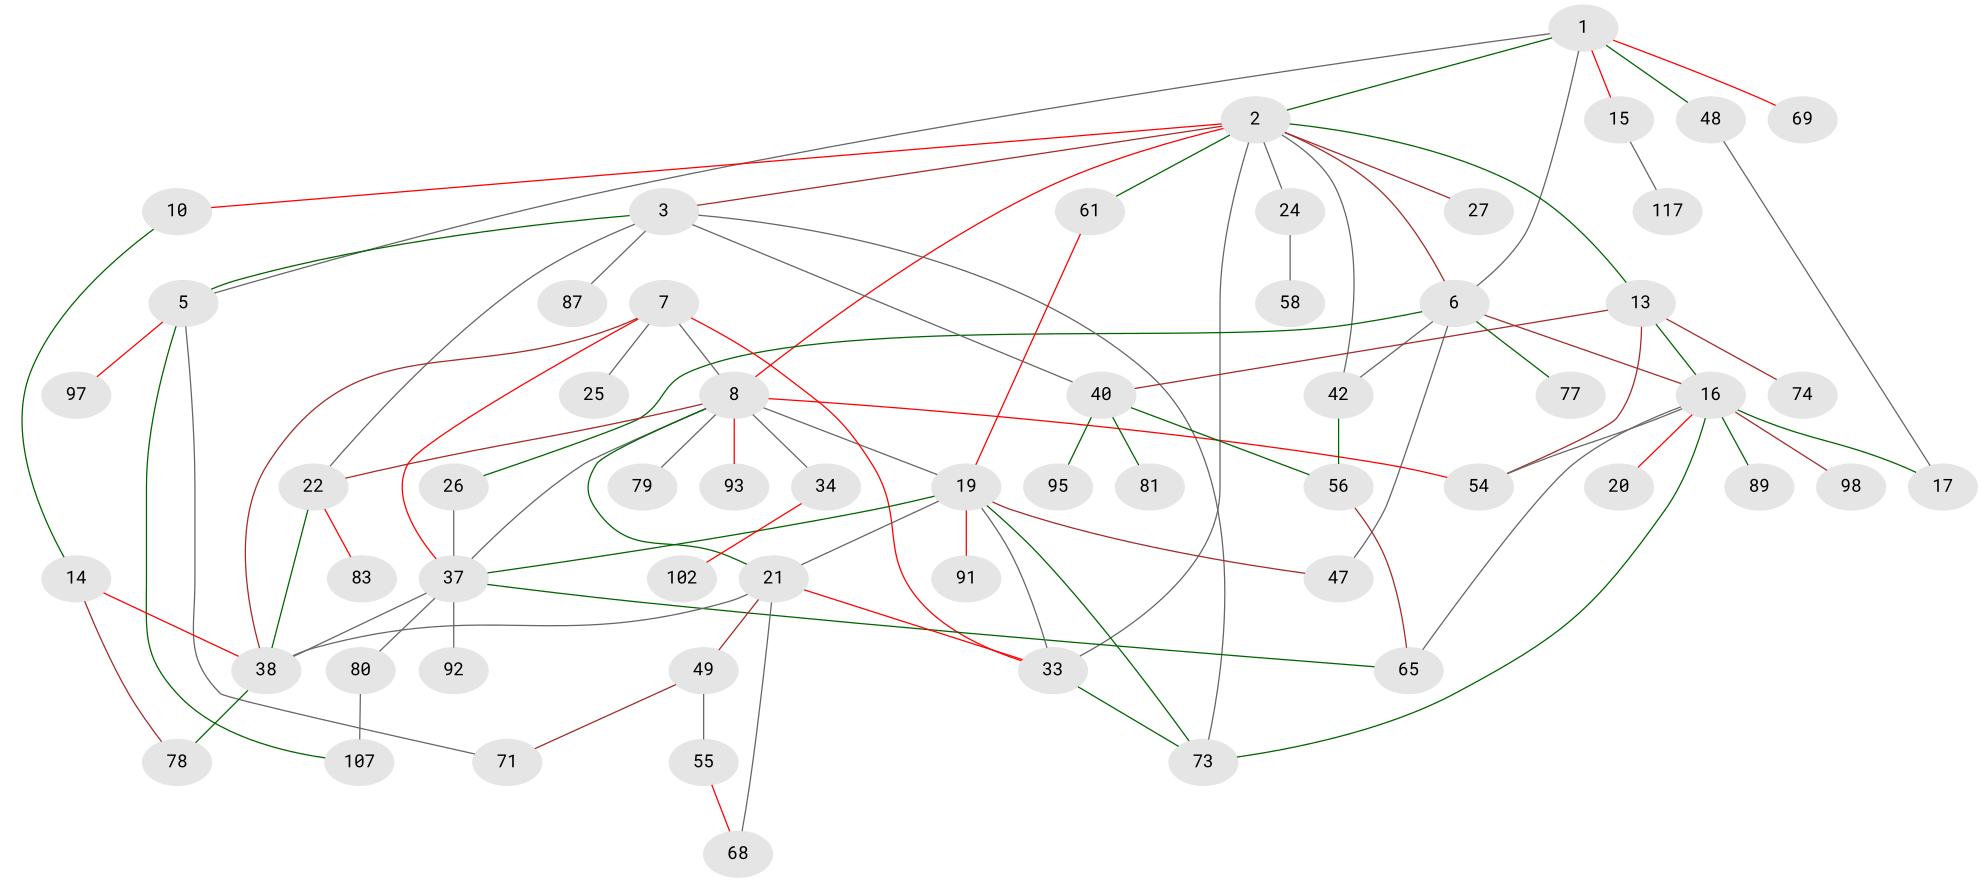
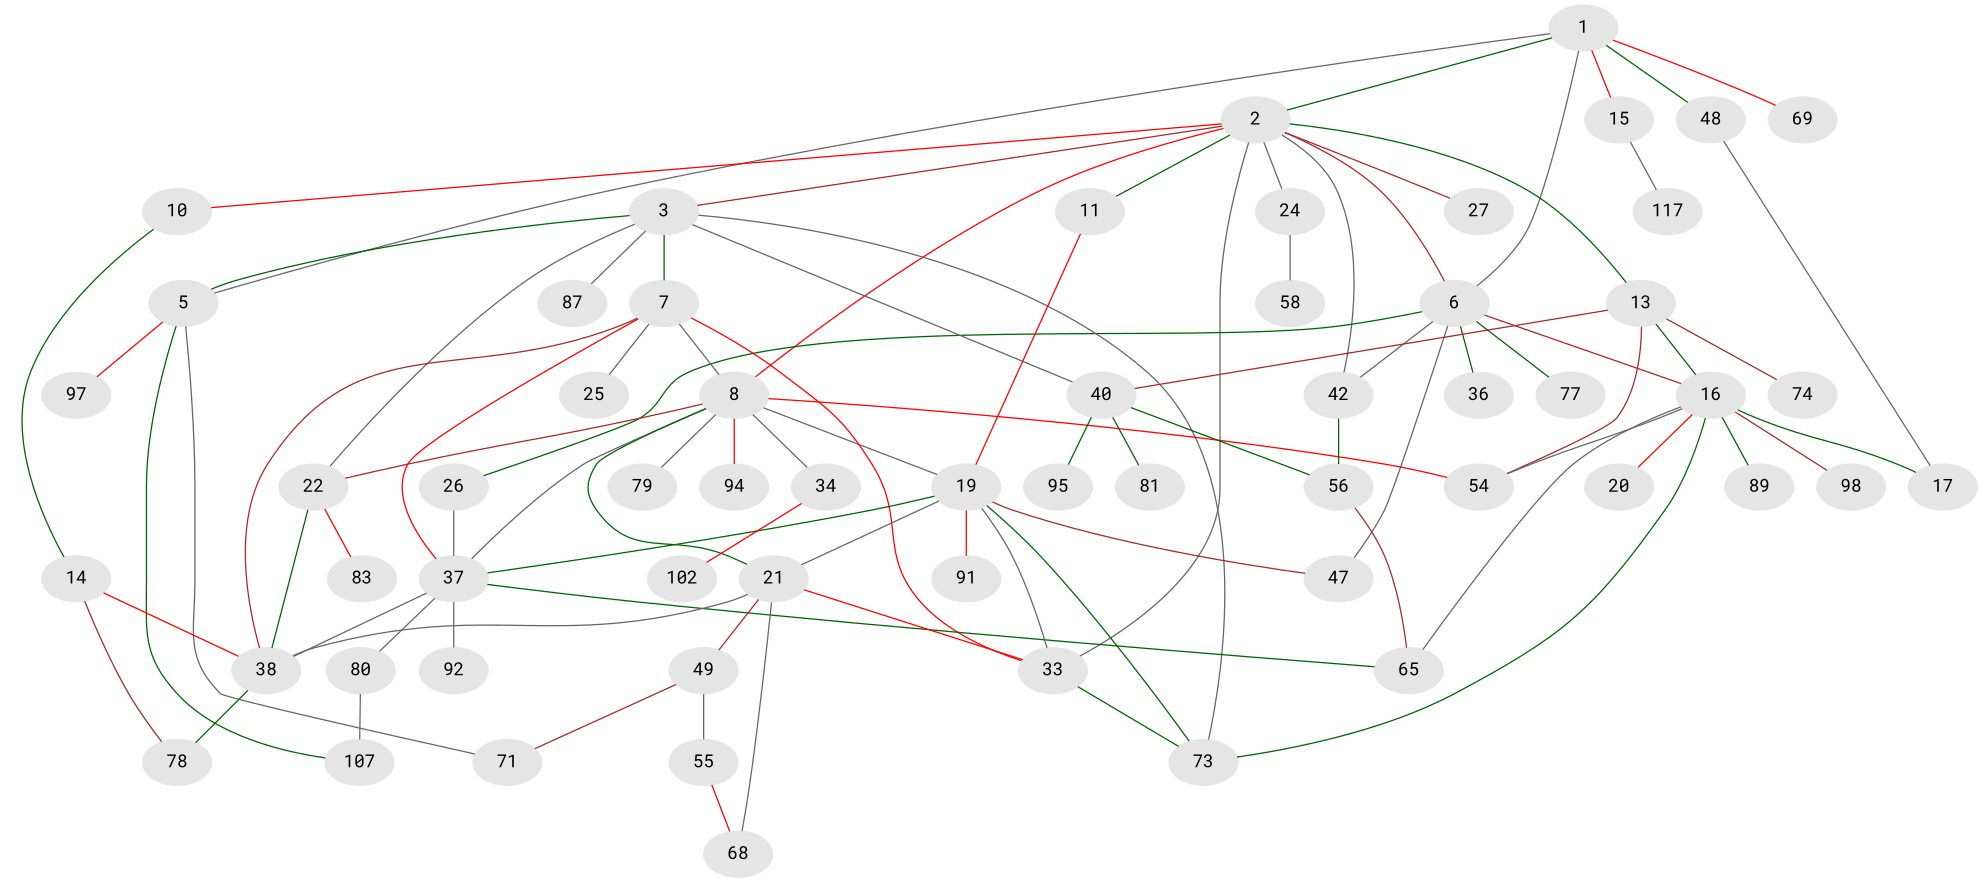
(1090, 212) -> (1090, 212)
none -> (664, 258)
none -> (1479, 395)
(734, 487) -> (734, 487)
